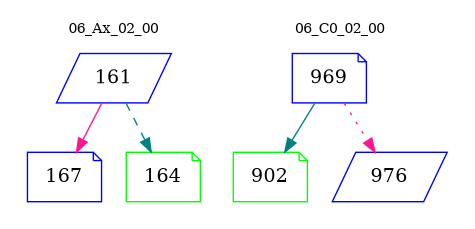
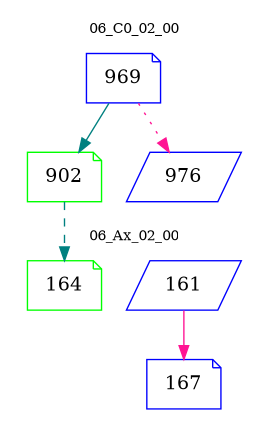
(135, 121) -> (64, 232)
